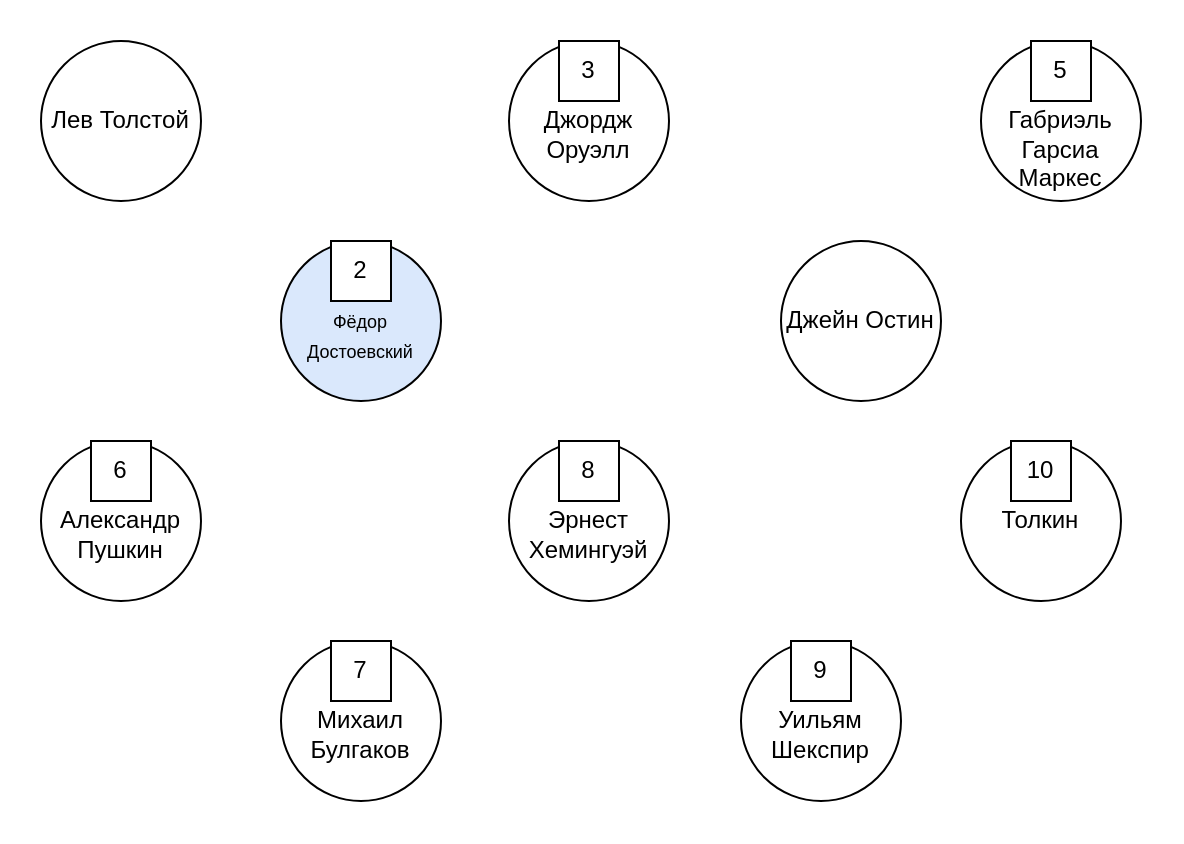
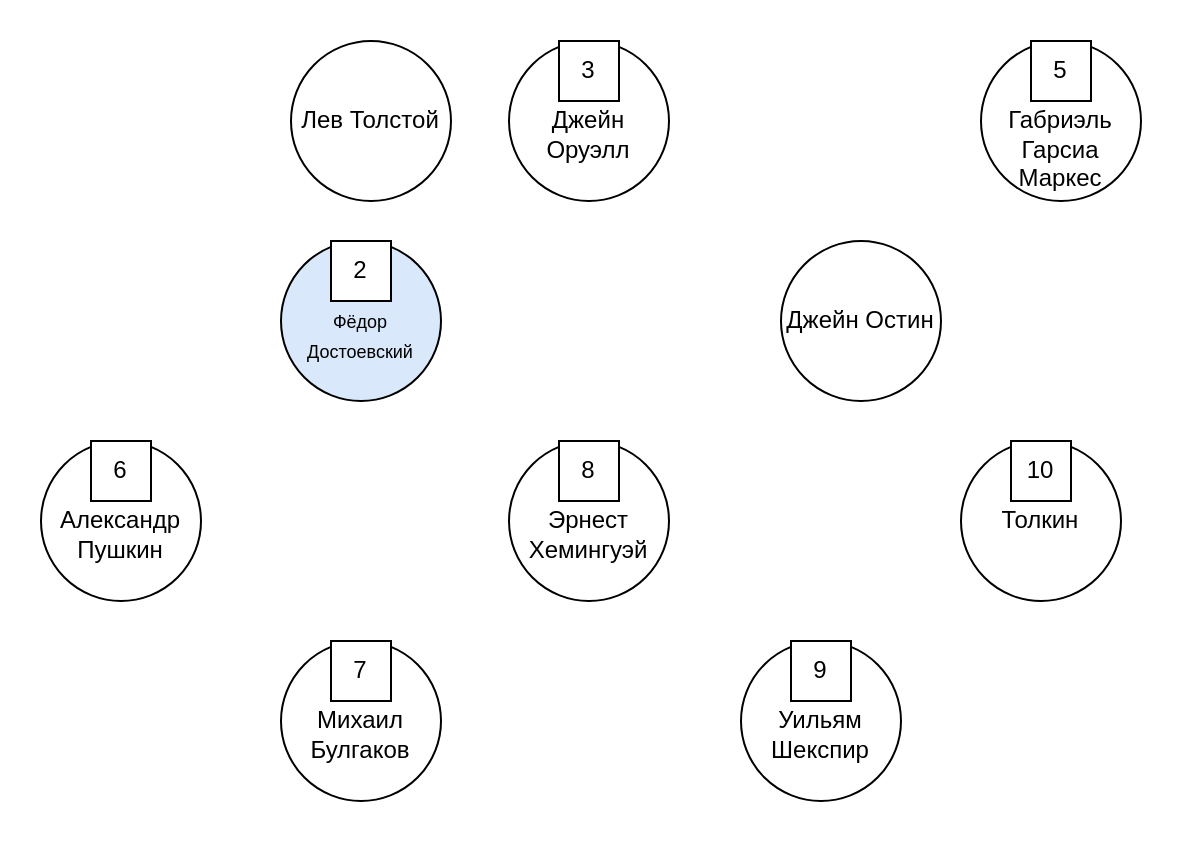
(121, 121) -> (371, 121)
(589, 121) -> (589, 121)
